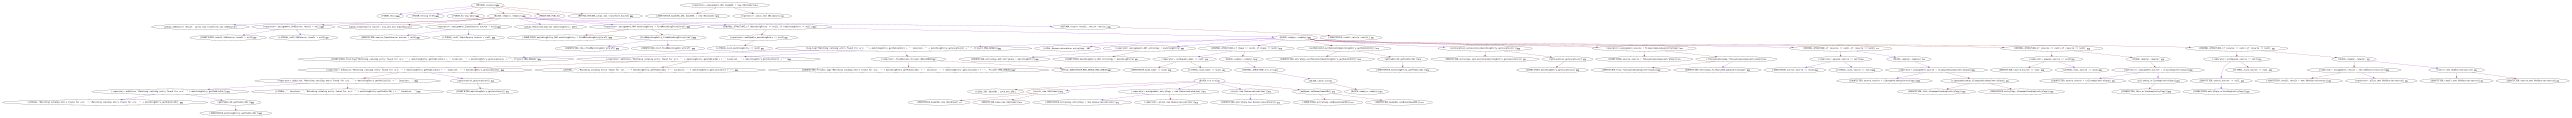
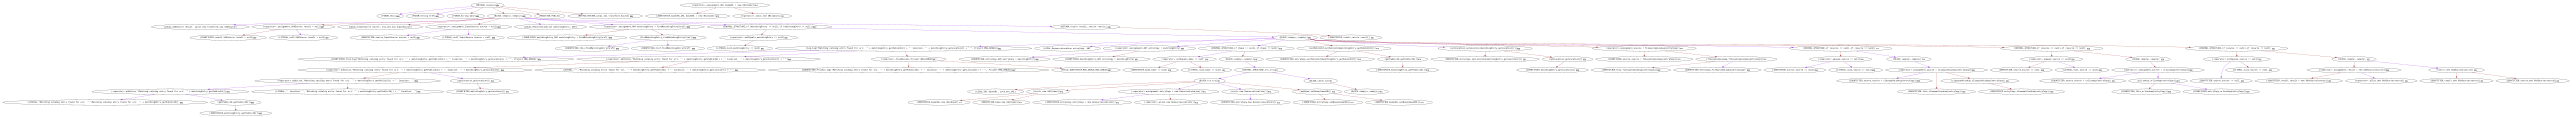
(262, 32) -> (262, 32)
none -> (1235, 75)
(1132, 86) -> (1132, 86)
(1959, 86) -> (1937, 80)
(2221, 86) -> (2189, 86)
